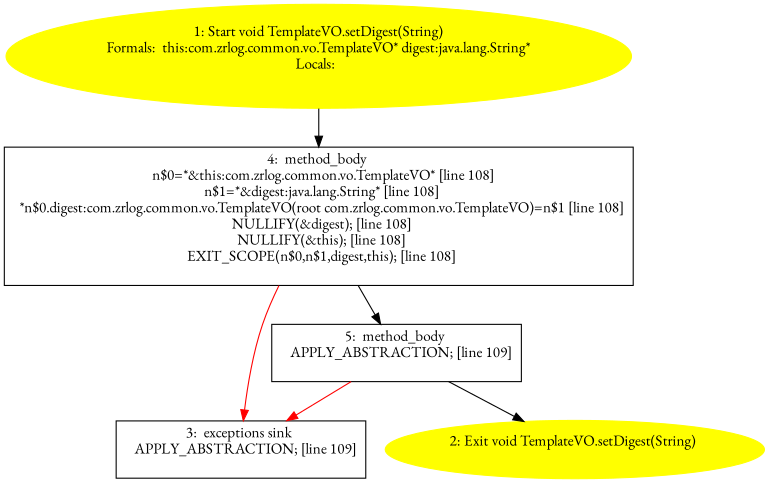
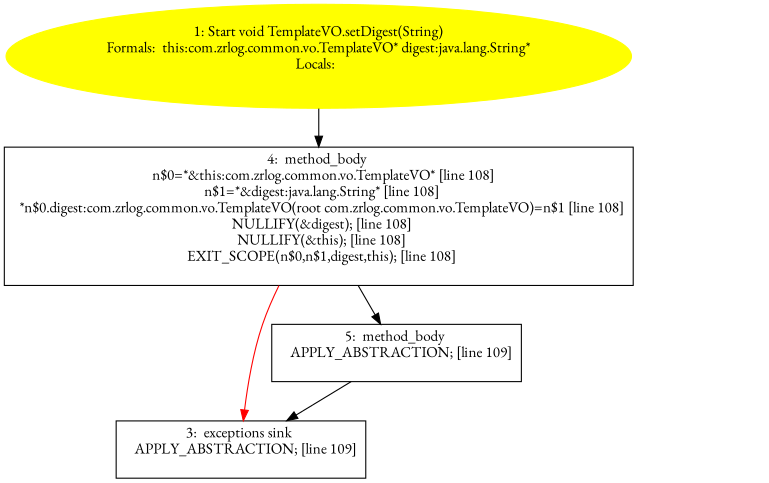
(324, 398) -> (324, 398)
(575, 450) -> none
